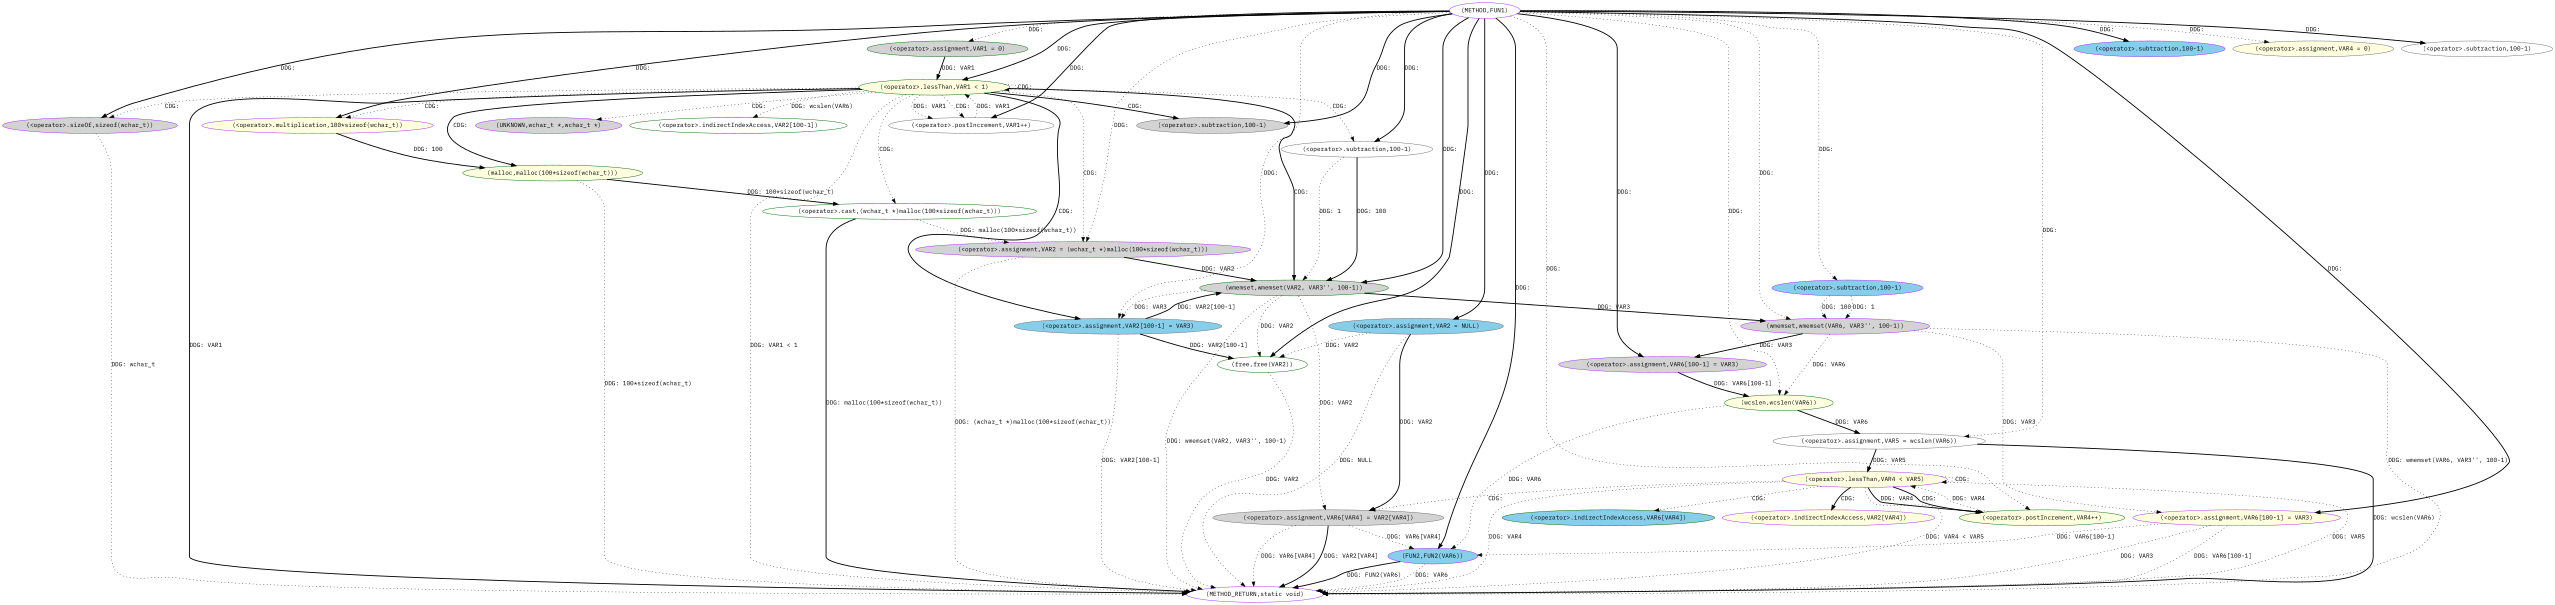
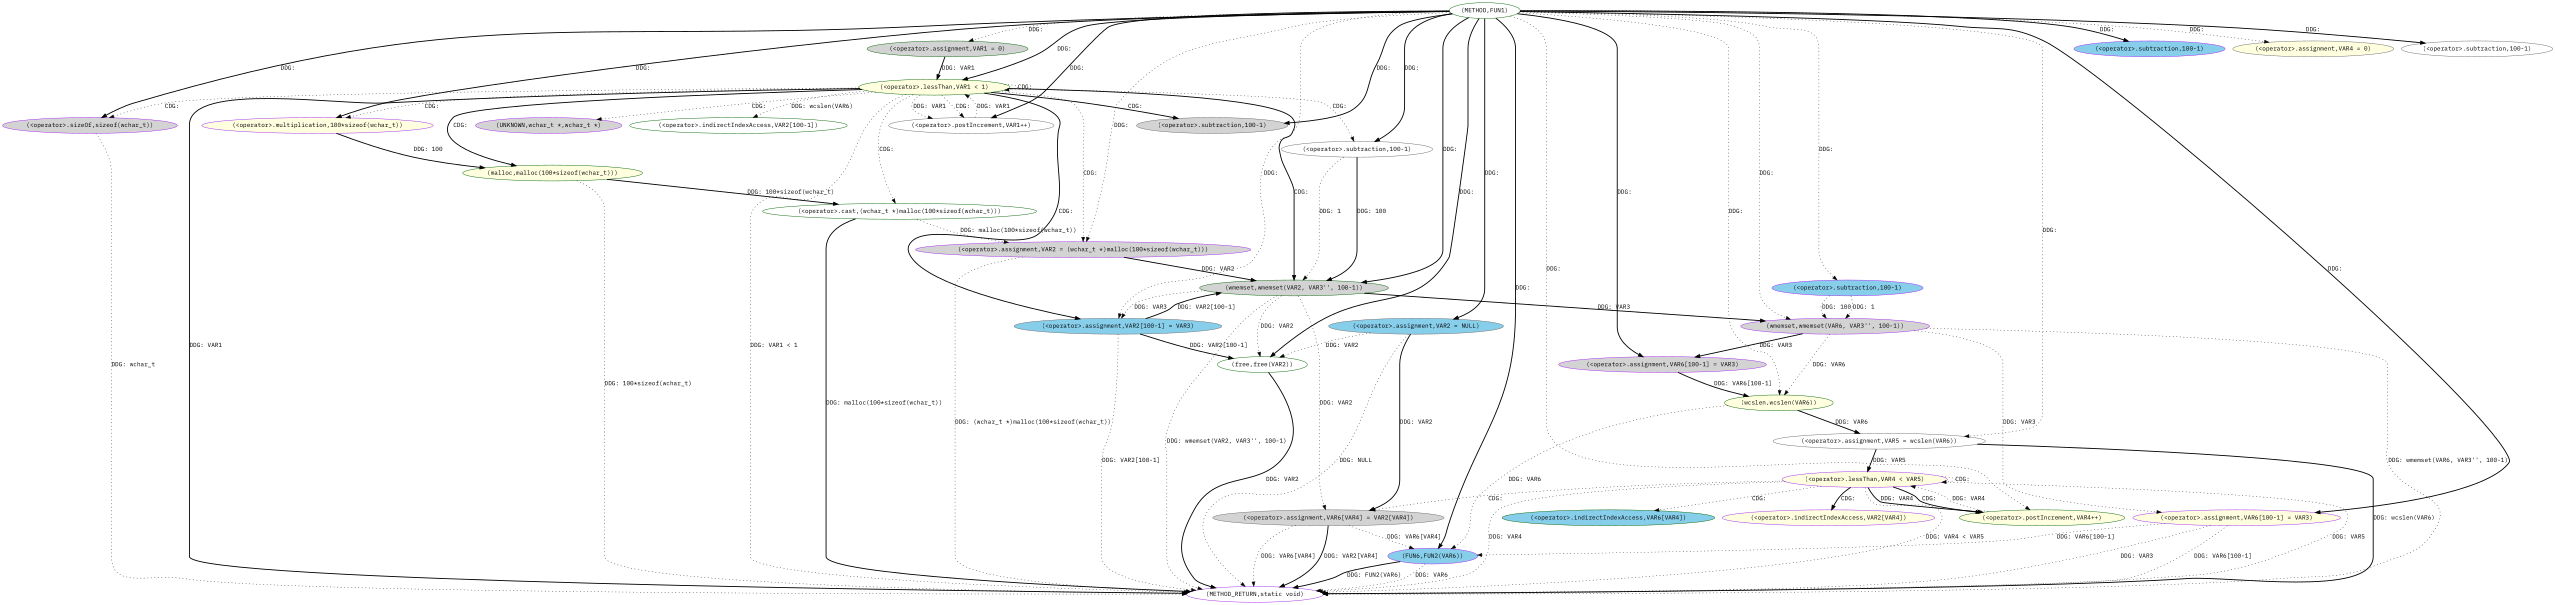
(1485, 11) -> (1485, 11)
(1237, 481) -> (1237, 481)
(1433, 556) -> (1433, 556)
